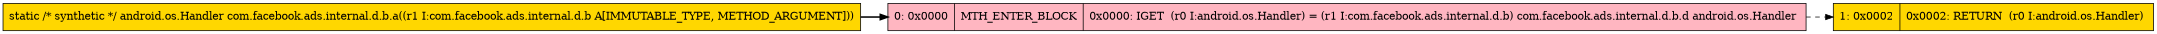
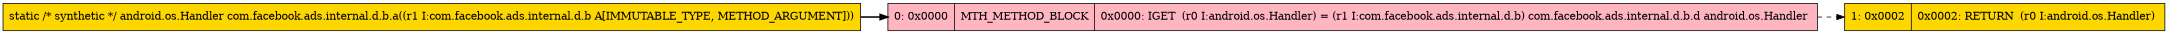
(1019, 17) -> (1025, 17)
